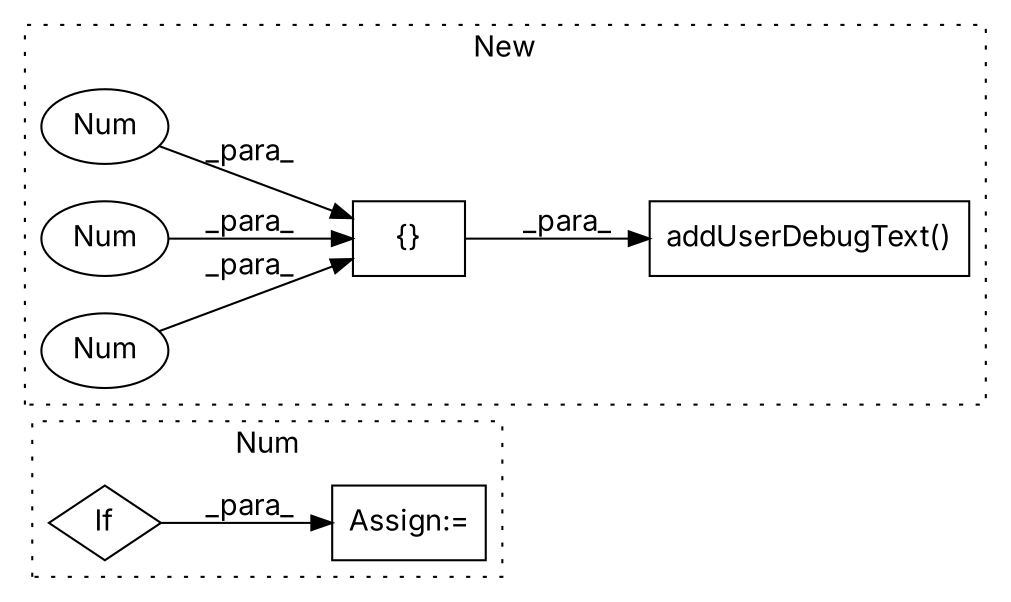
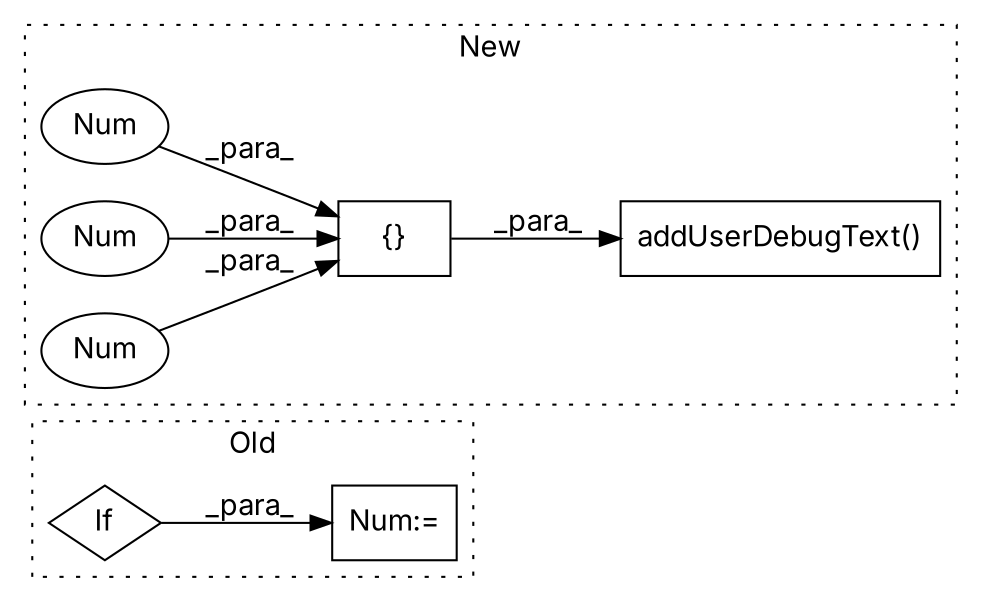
(267, 445) -> (253, 445)
(409, 523) -> (394, 523)
